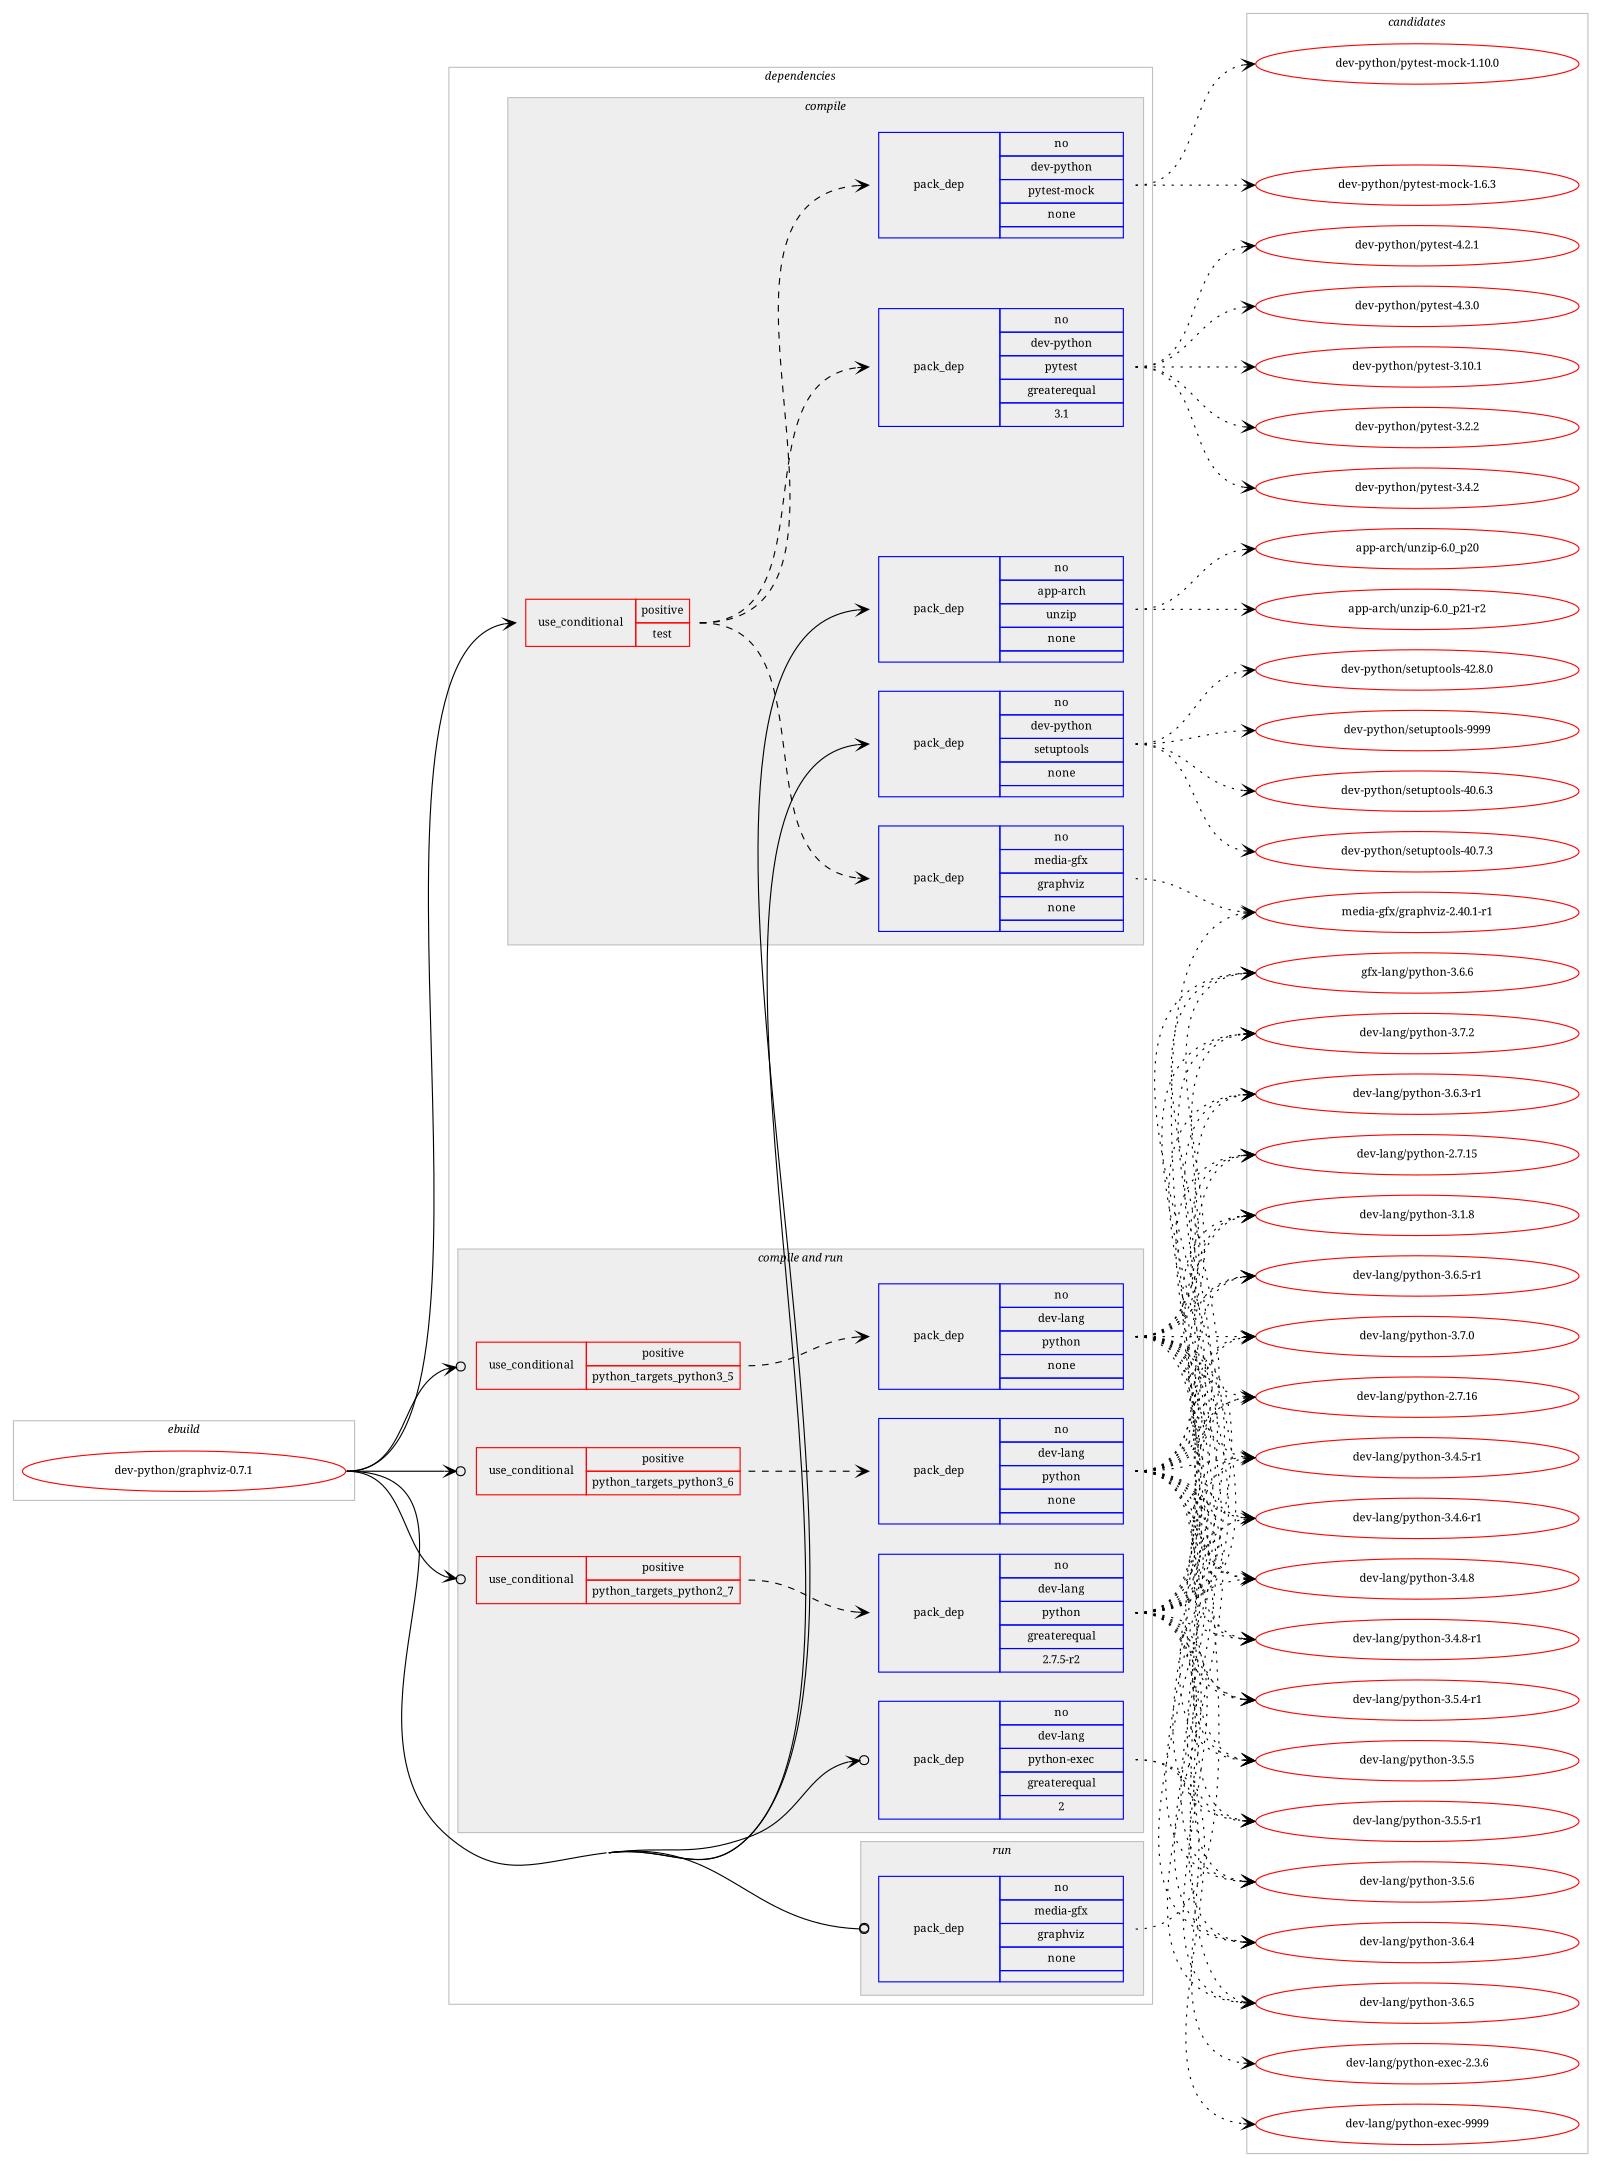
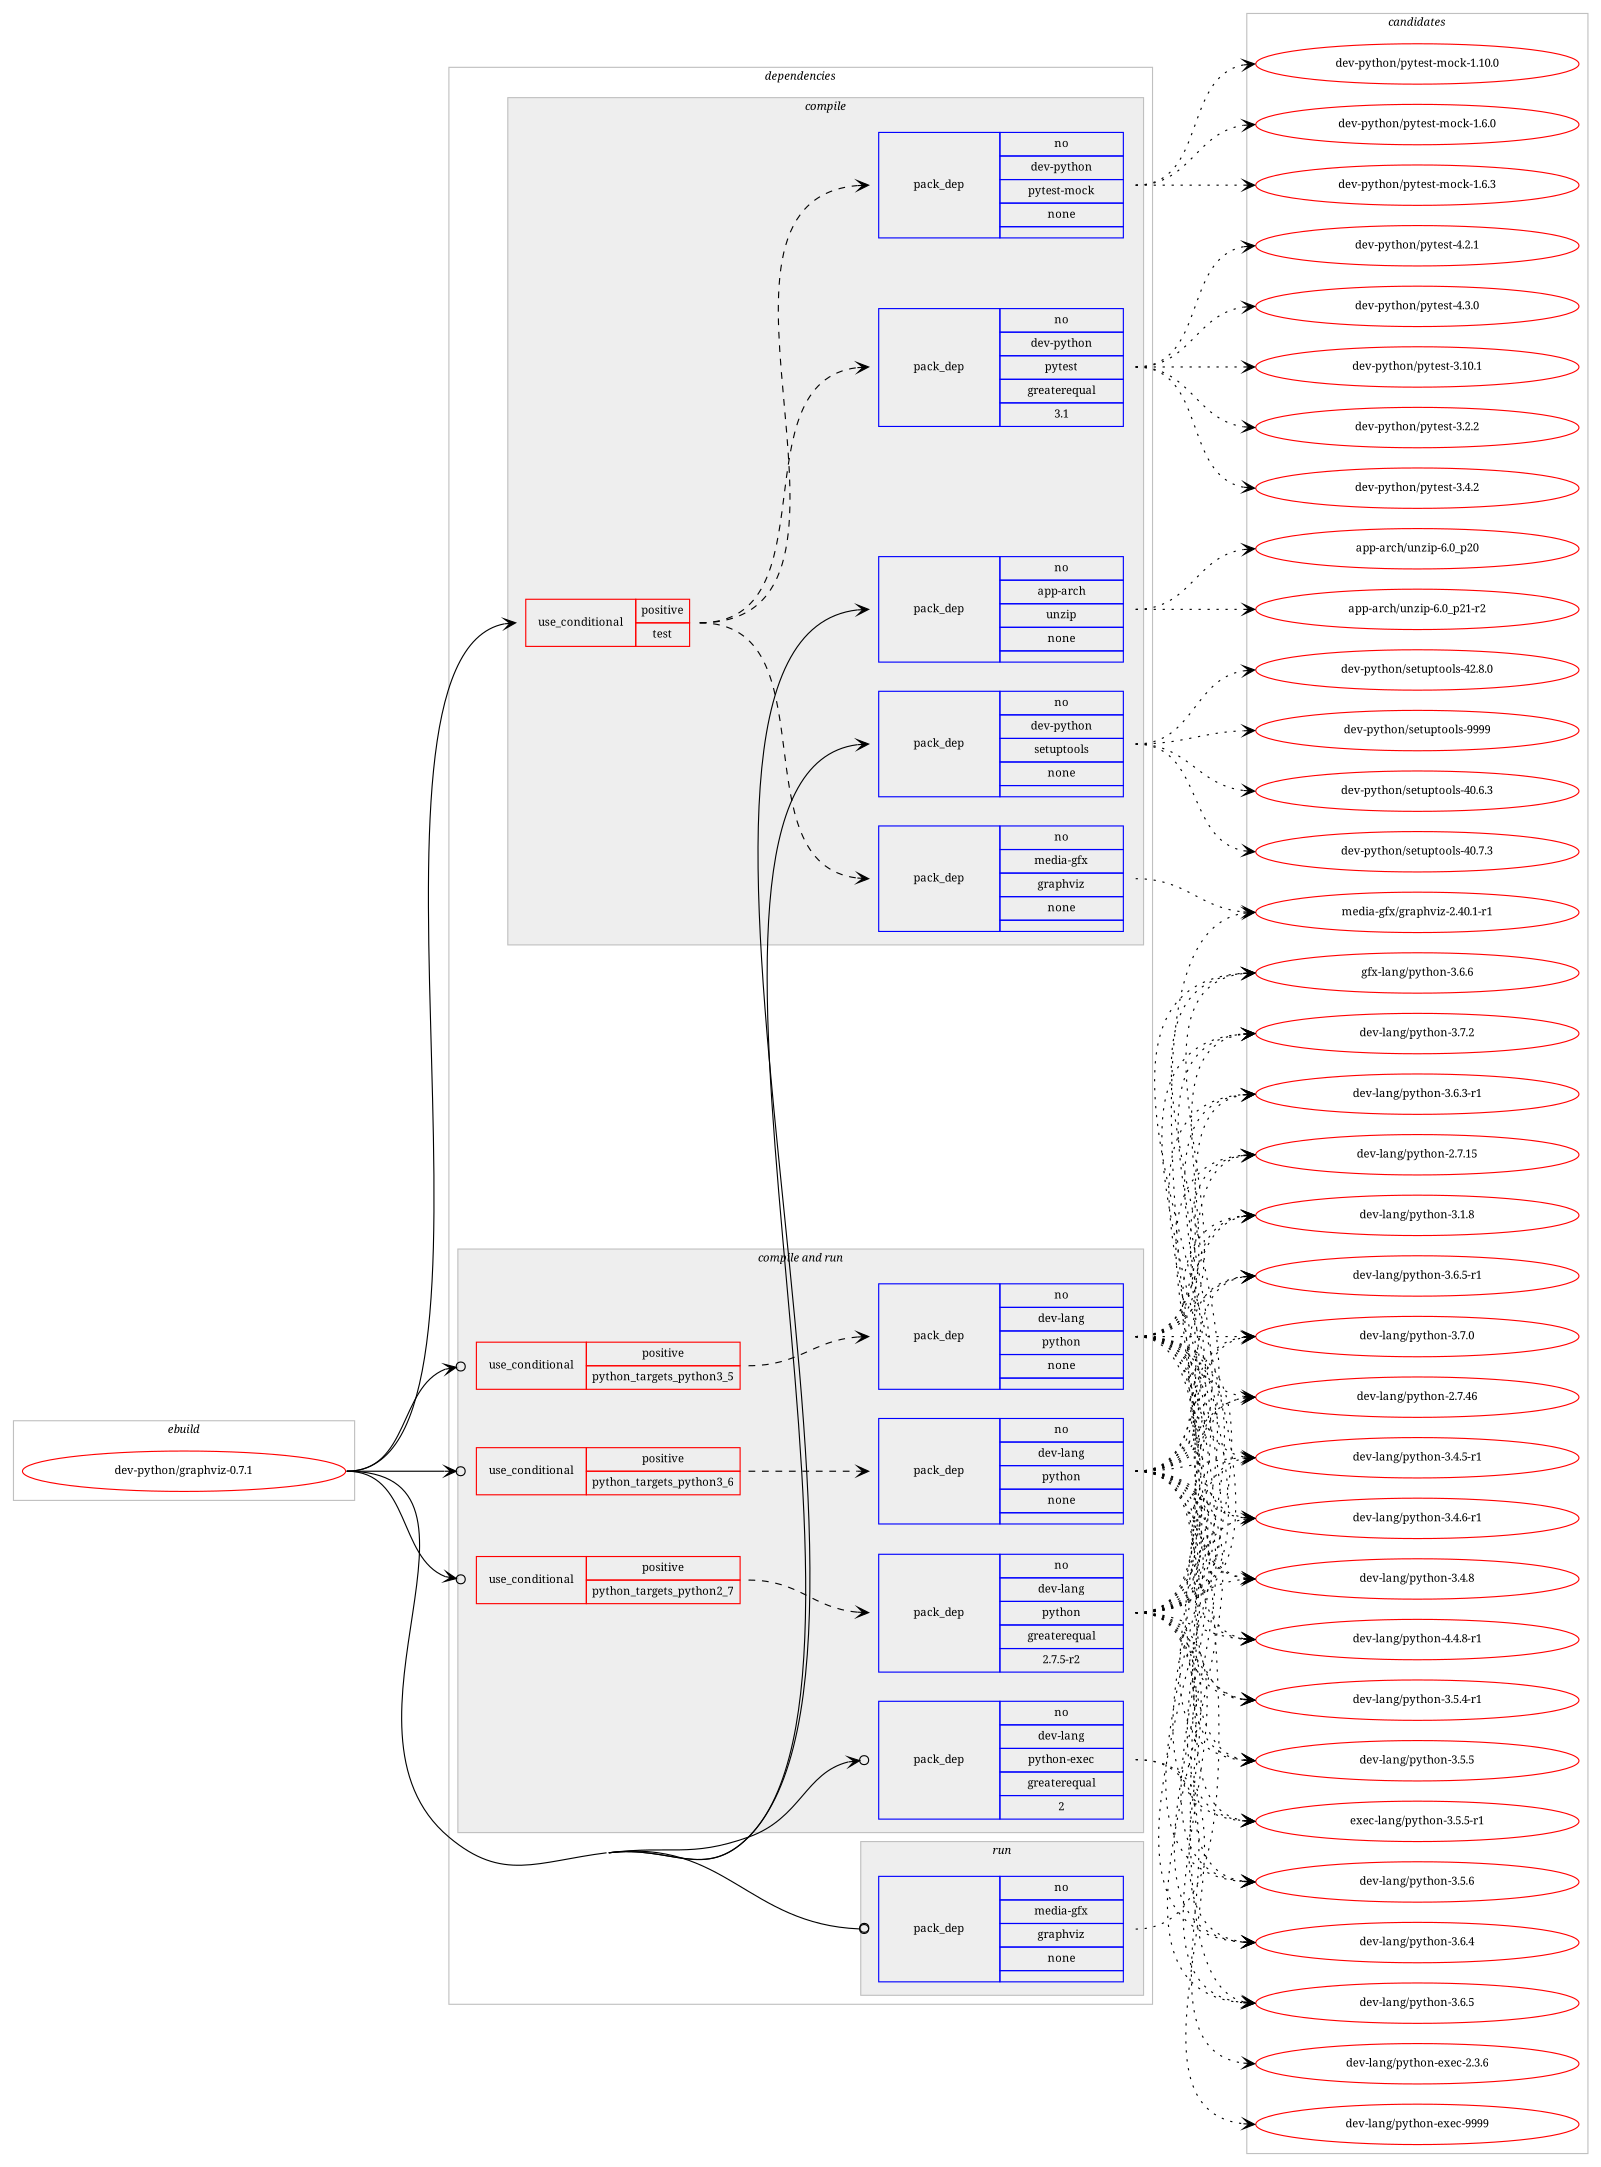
none -> (1417, 125)
(1417, 1397) -> (1417, 1397)
(1417, 1640) -> (1417, 1640)
(1417, 1821) -> (1417, 1821)
